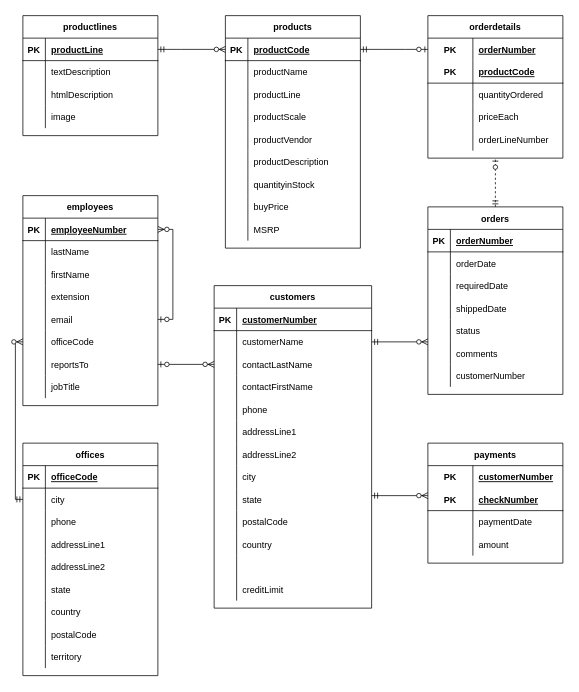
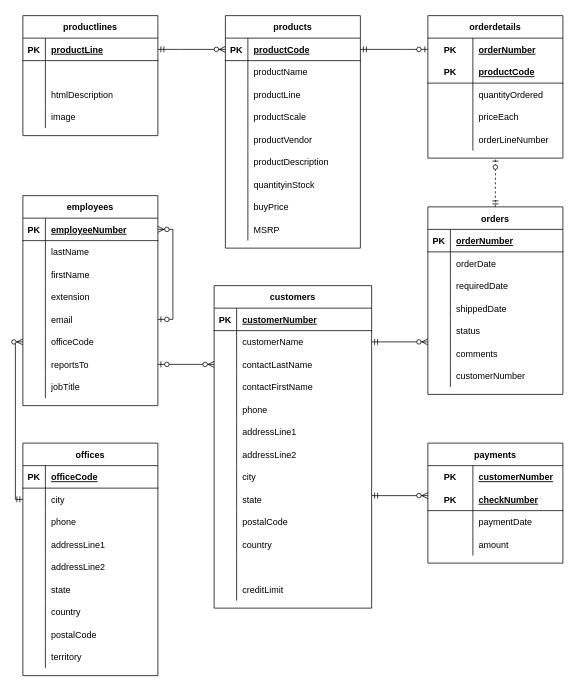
(102, 72) -> none
